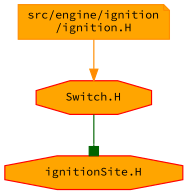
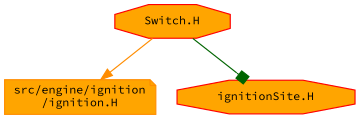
(94, 54) -> (131, 55)
